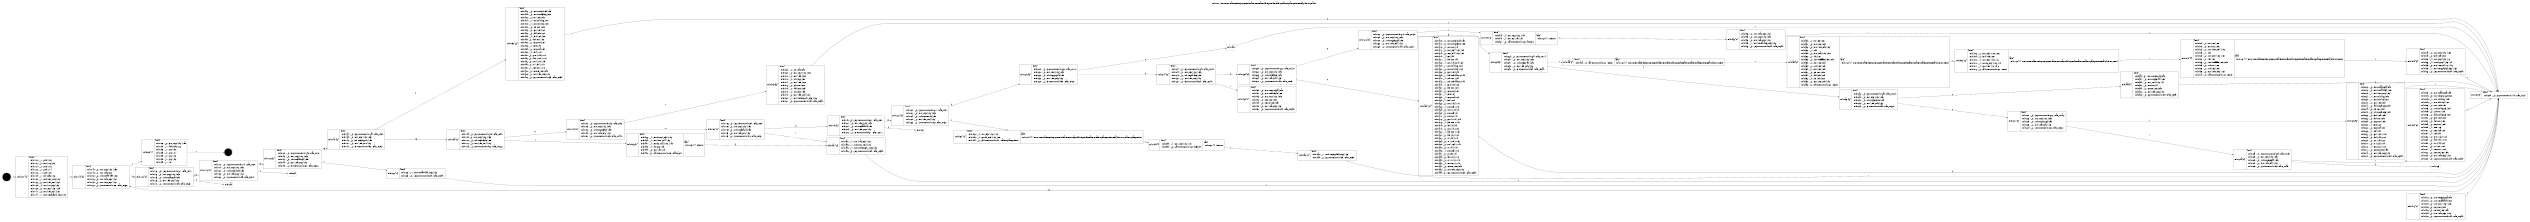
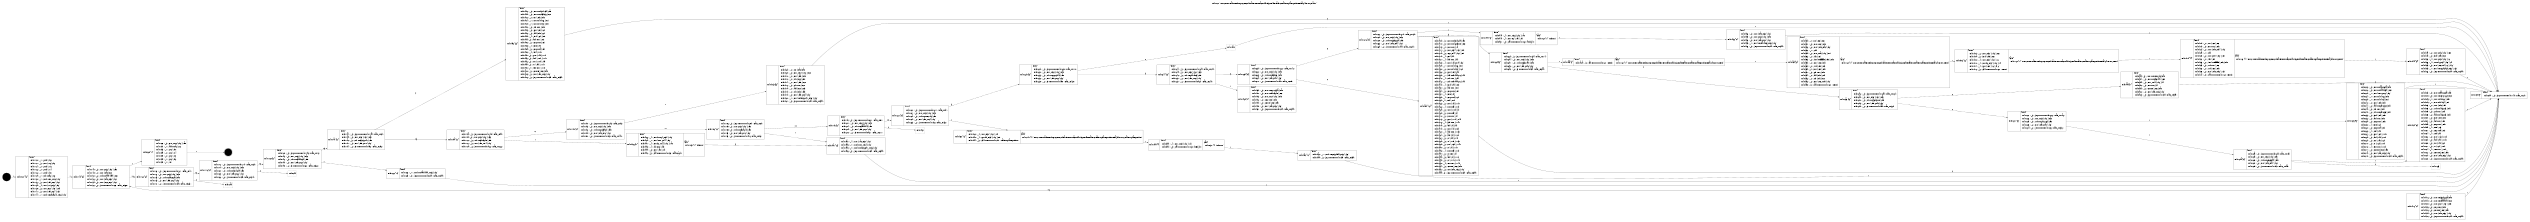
(197, 176) -> (196, 174)
